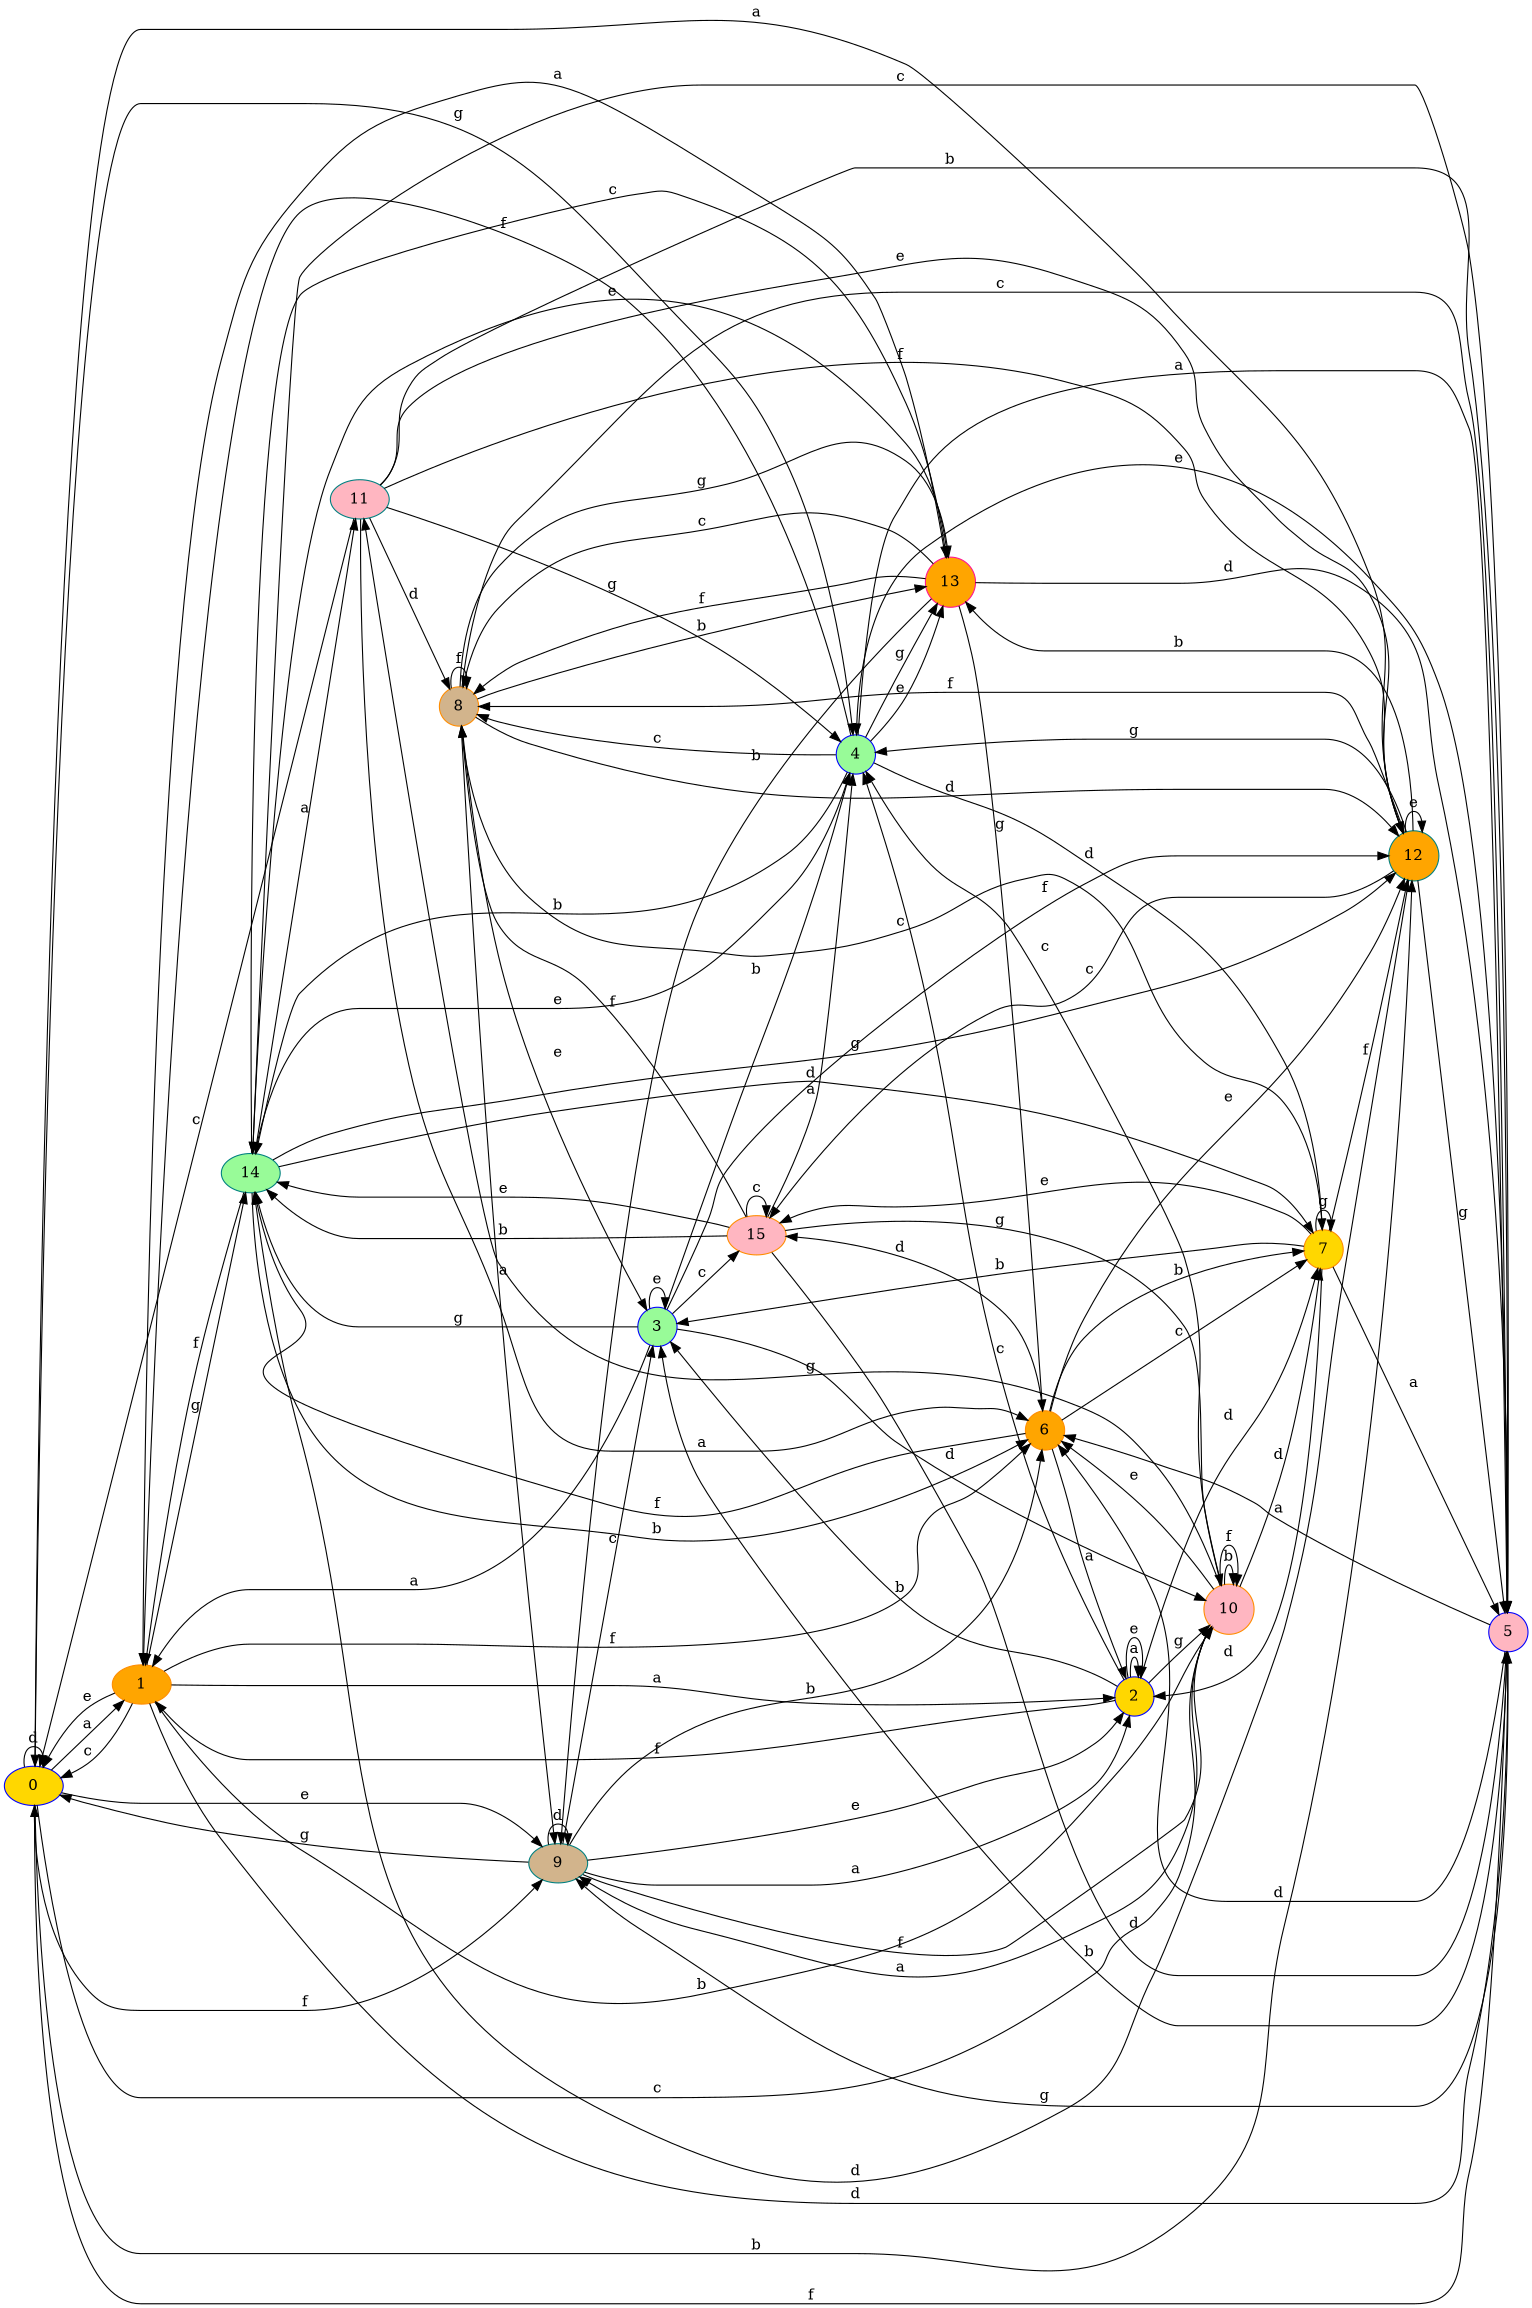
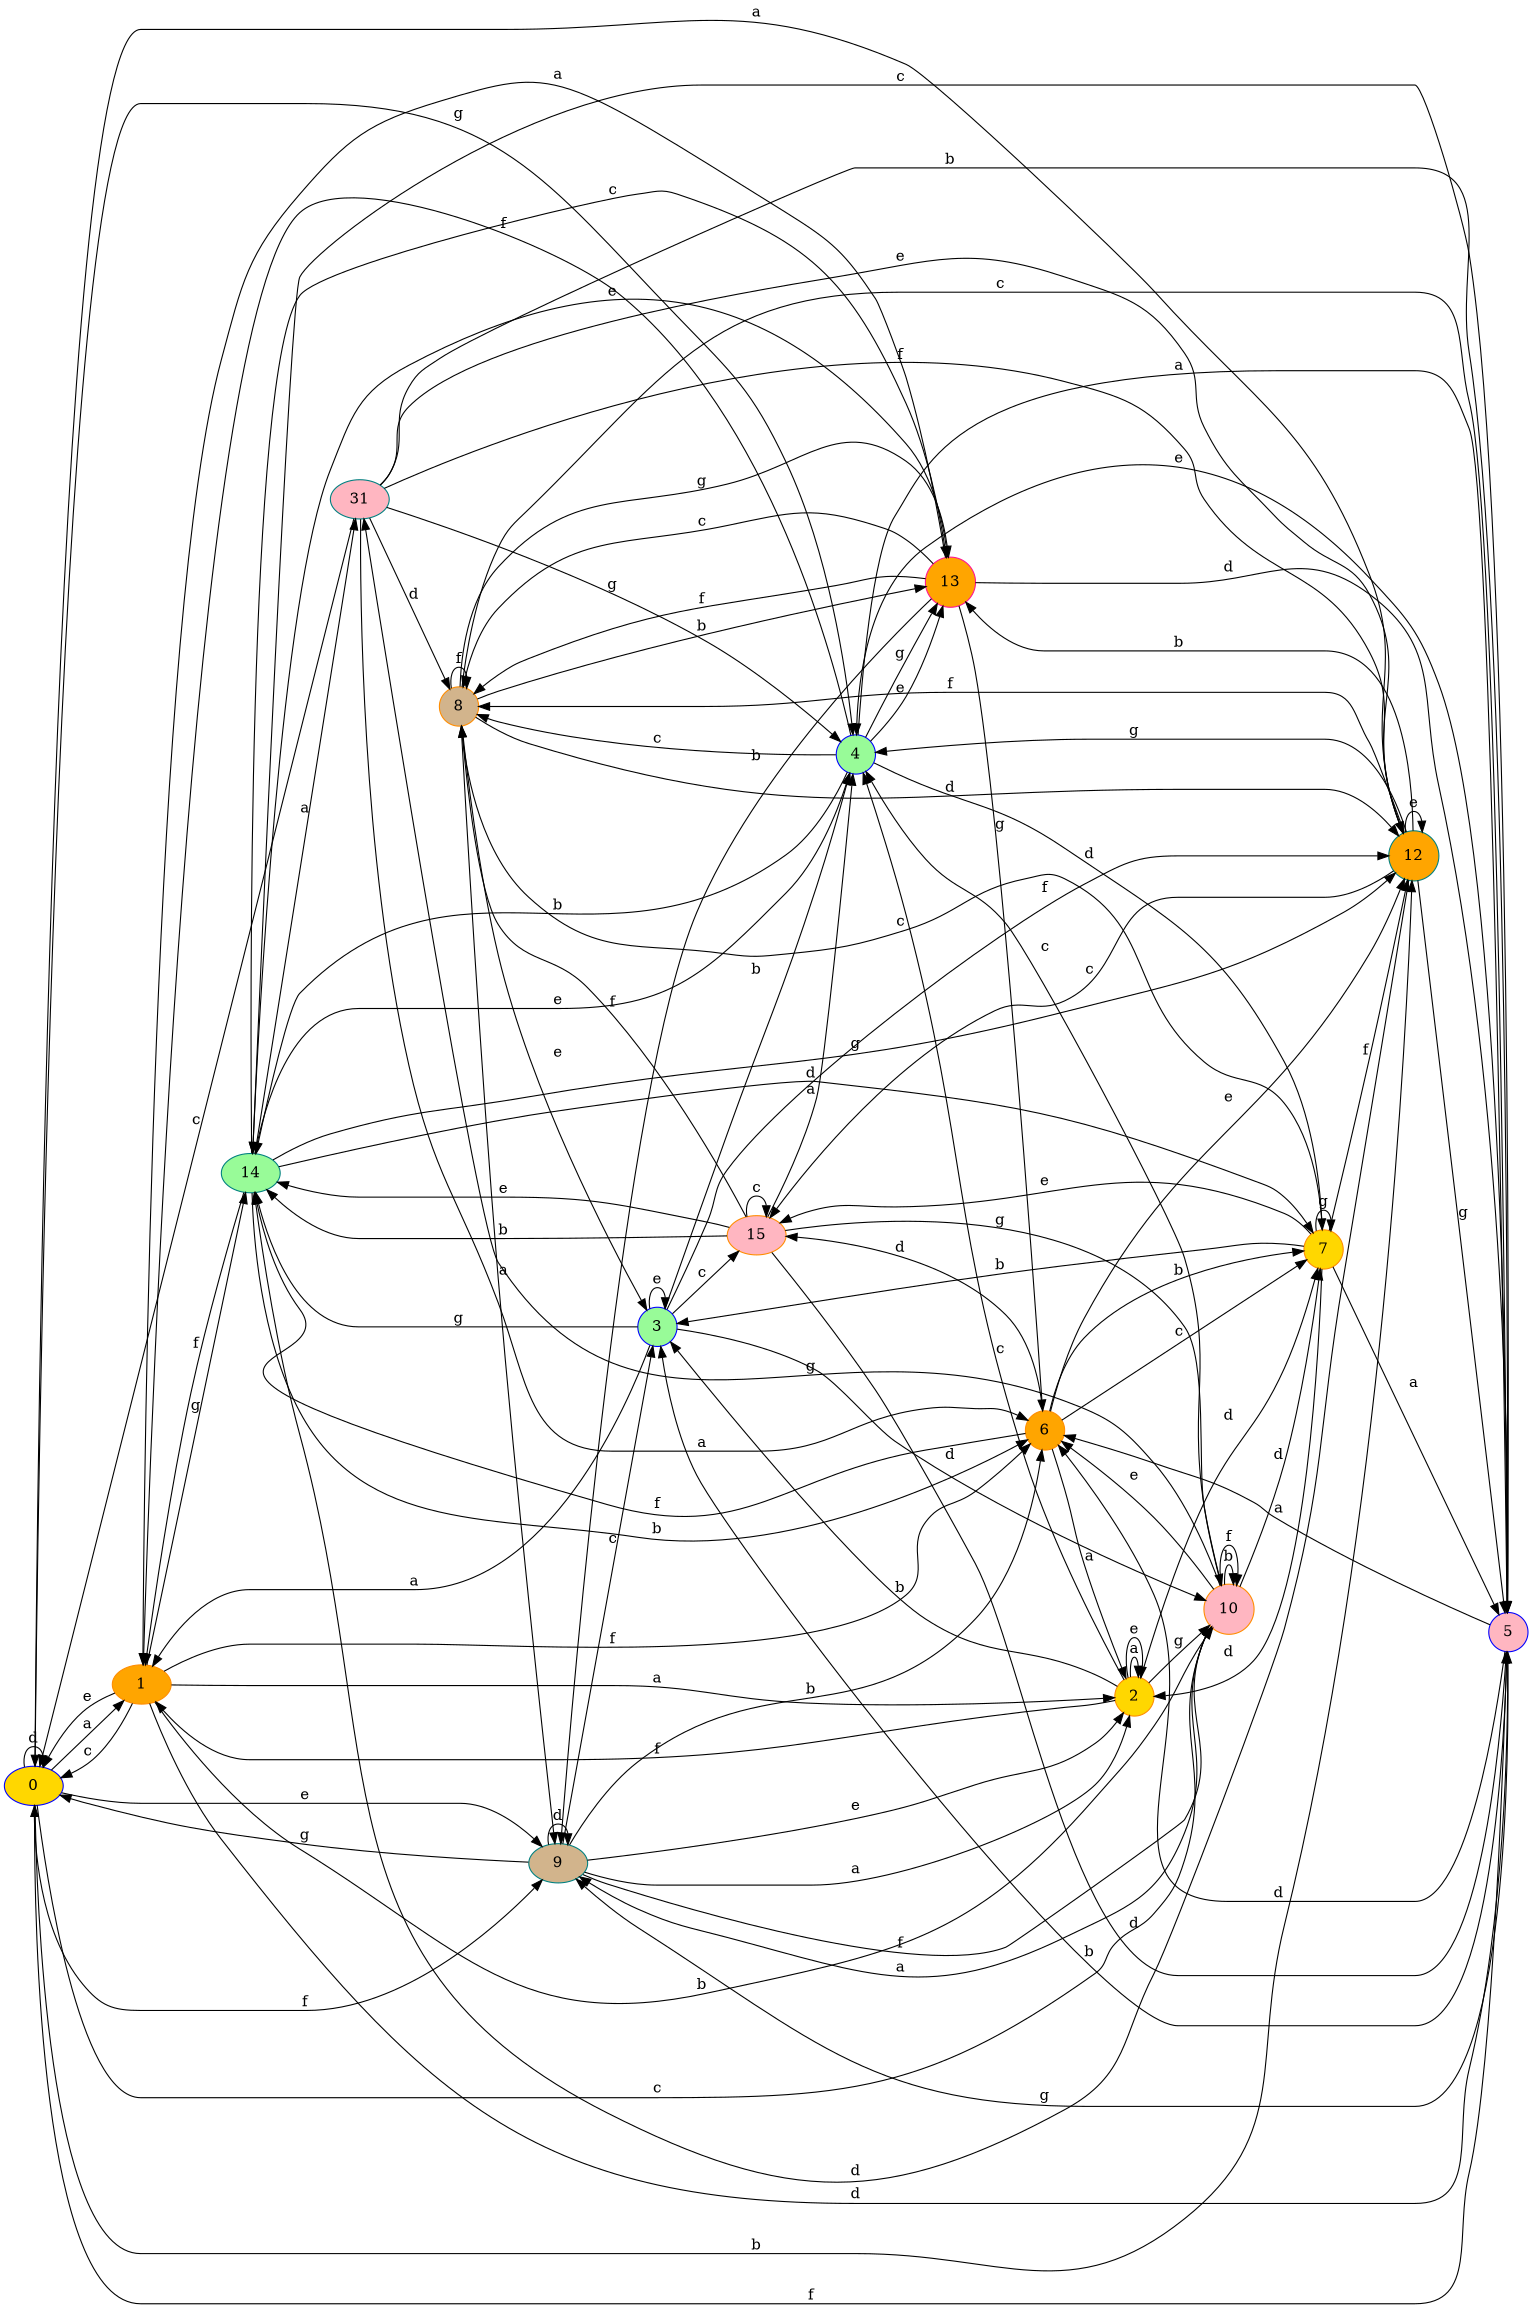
(360, 499) -> (360, 499)
(1134, 1696) -> (1134, 1696)
